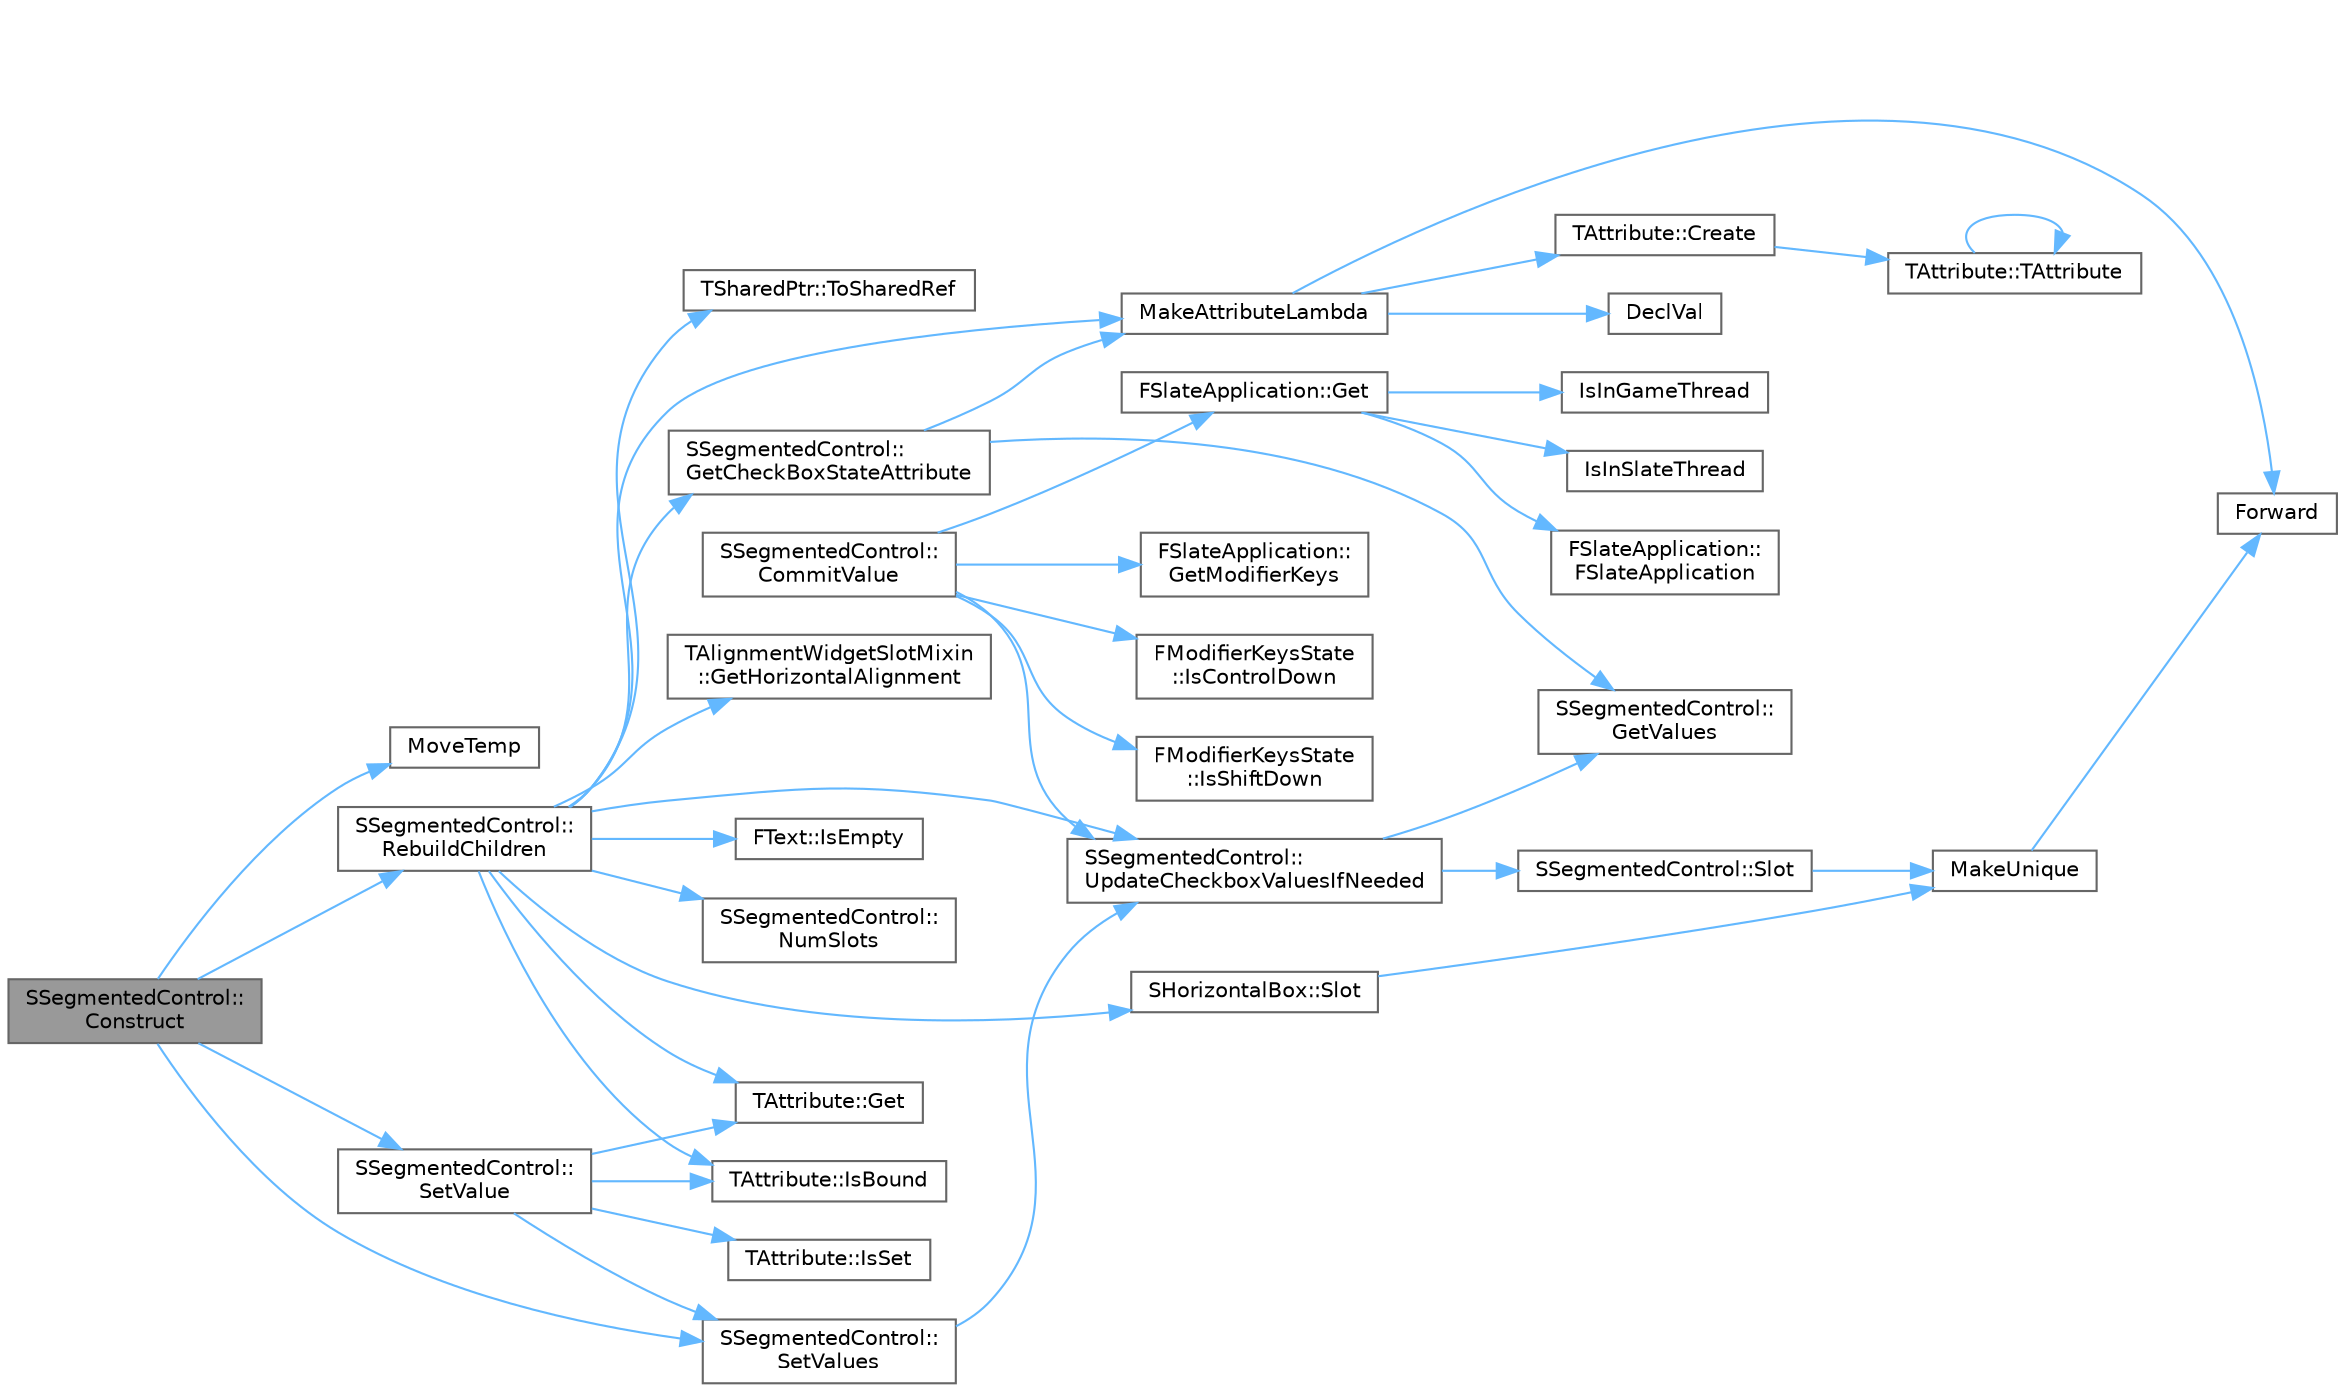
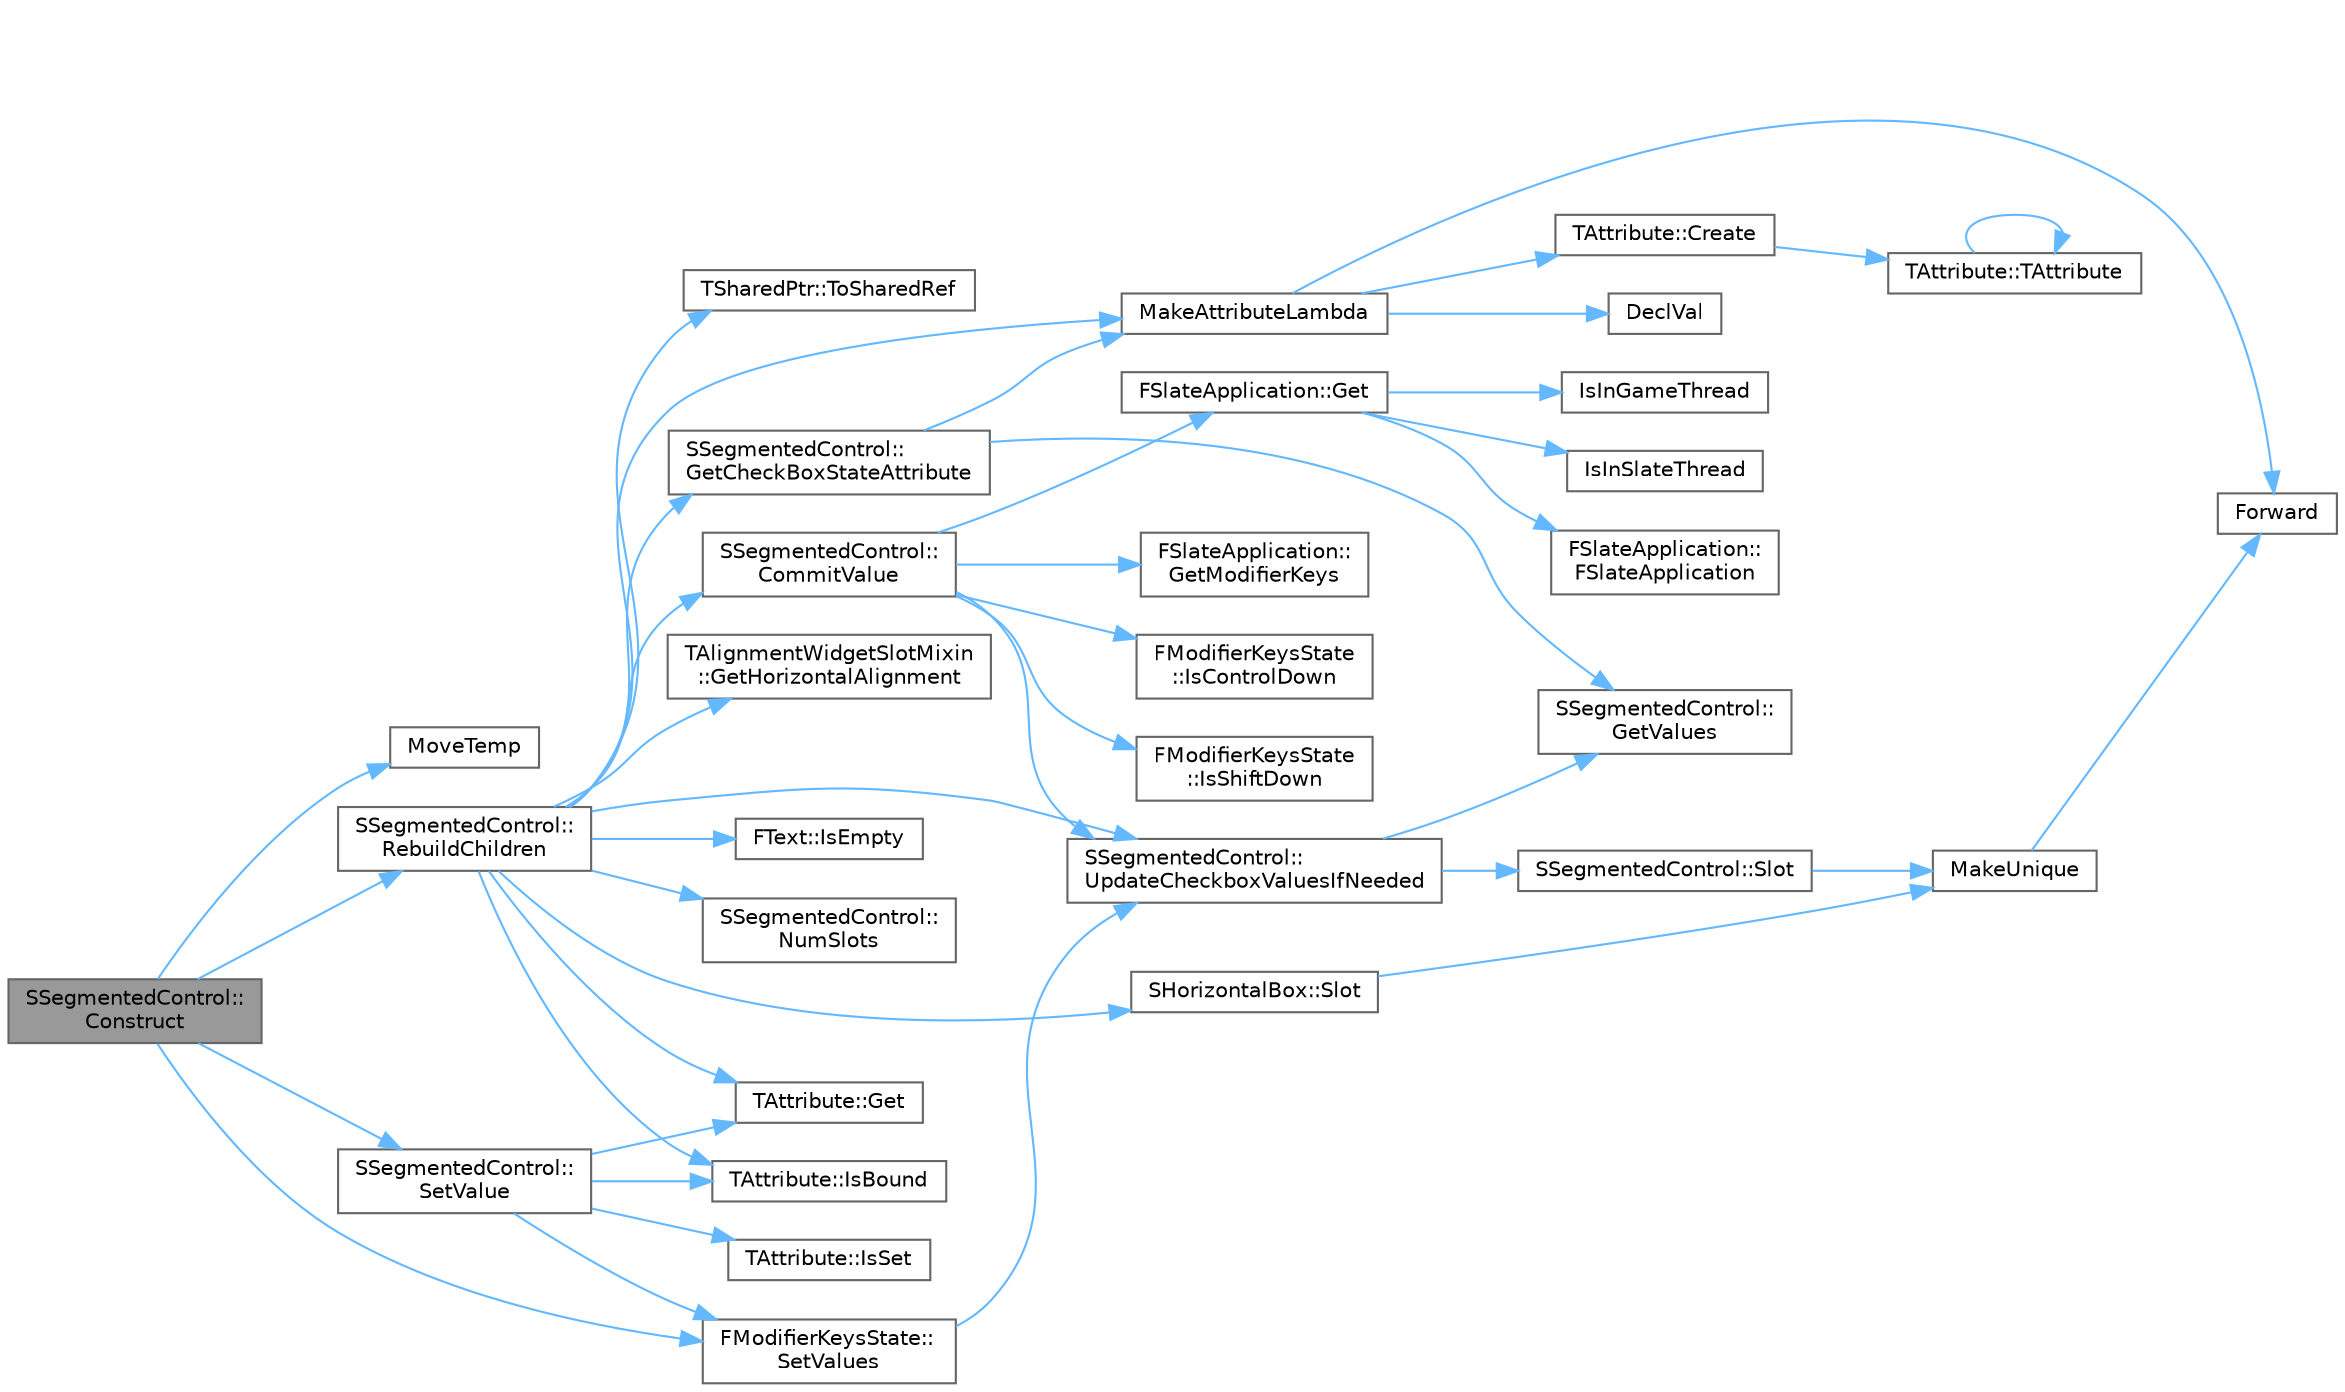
none -> (628, 707)
(829, 1351) -> (829, 1351)
